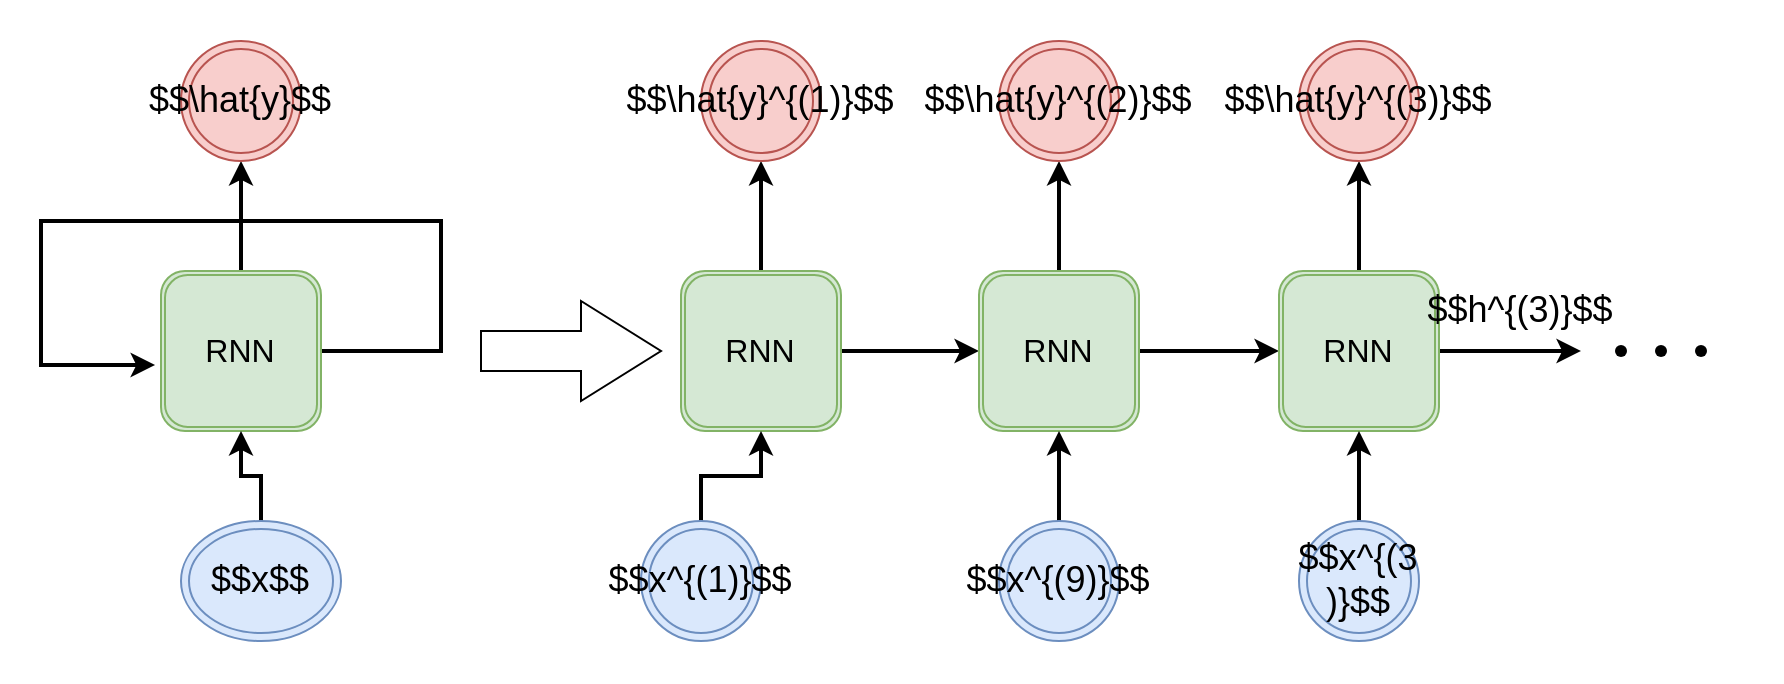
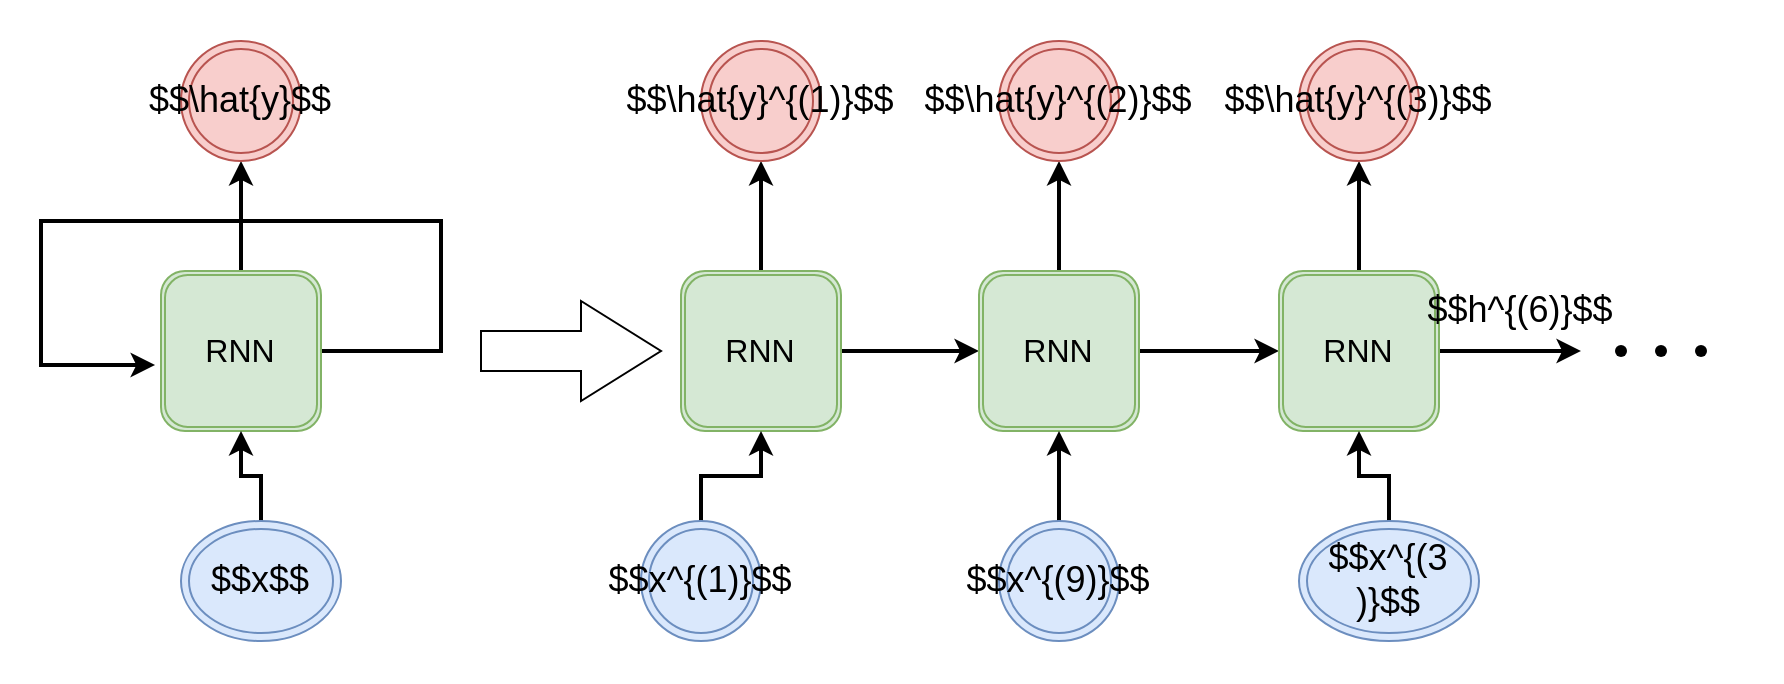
(1521, 311) -> (1521, 311)
(1359, 581) -> (1389, 581)
